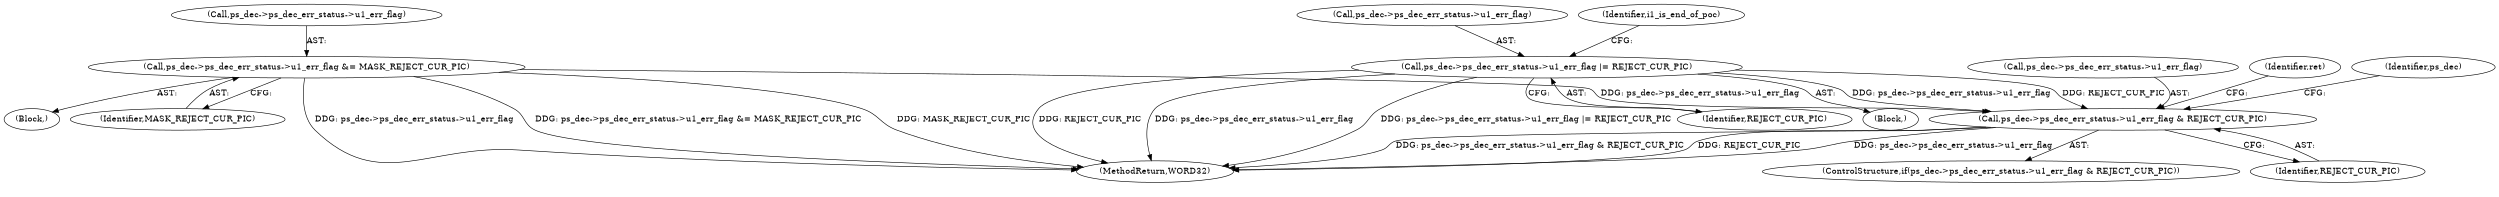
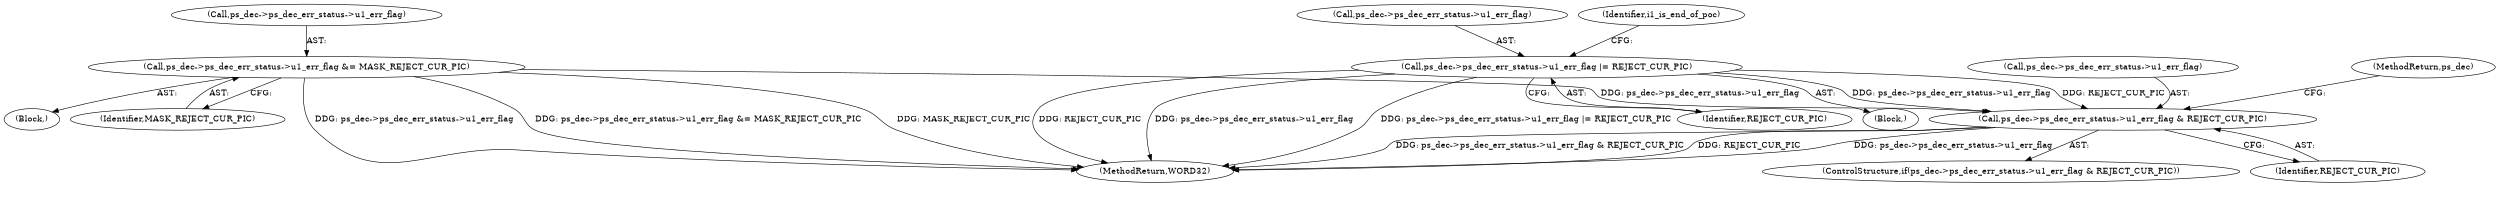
(2295, 67) -> none
(2423, 67) -> (2423, 67)
